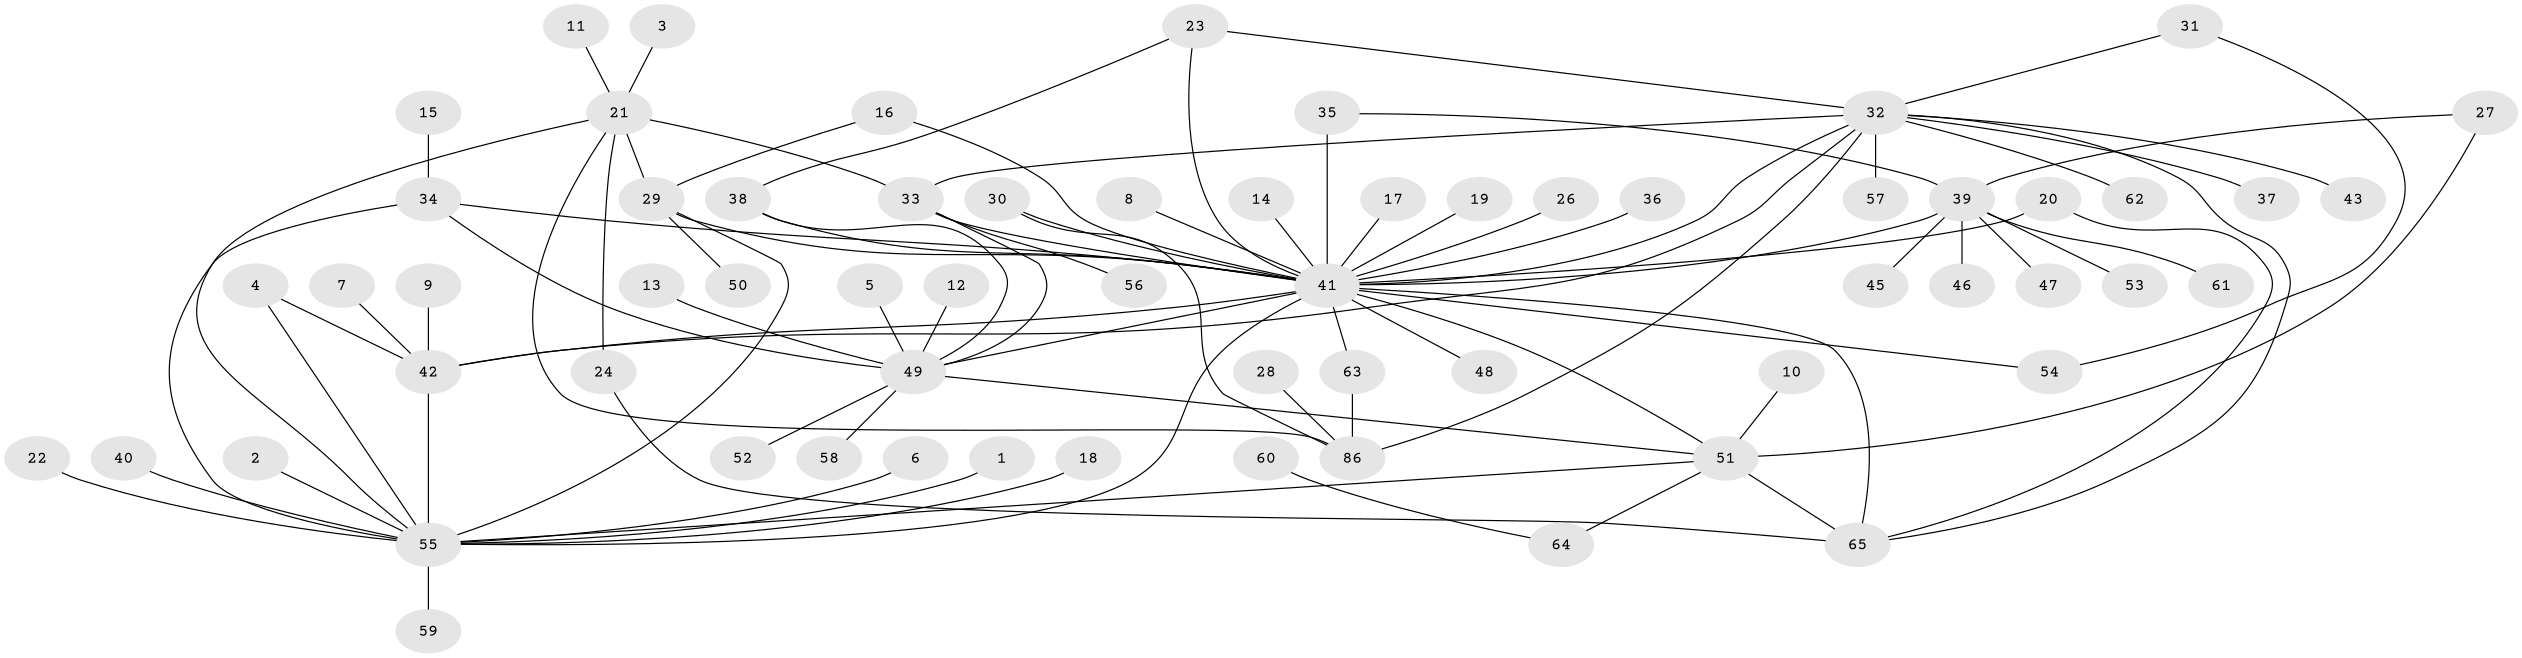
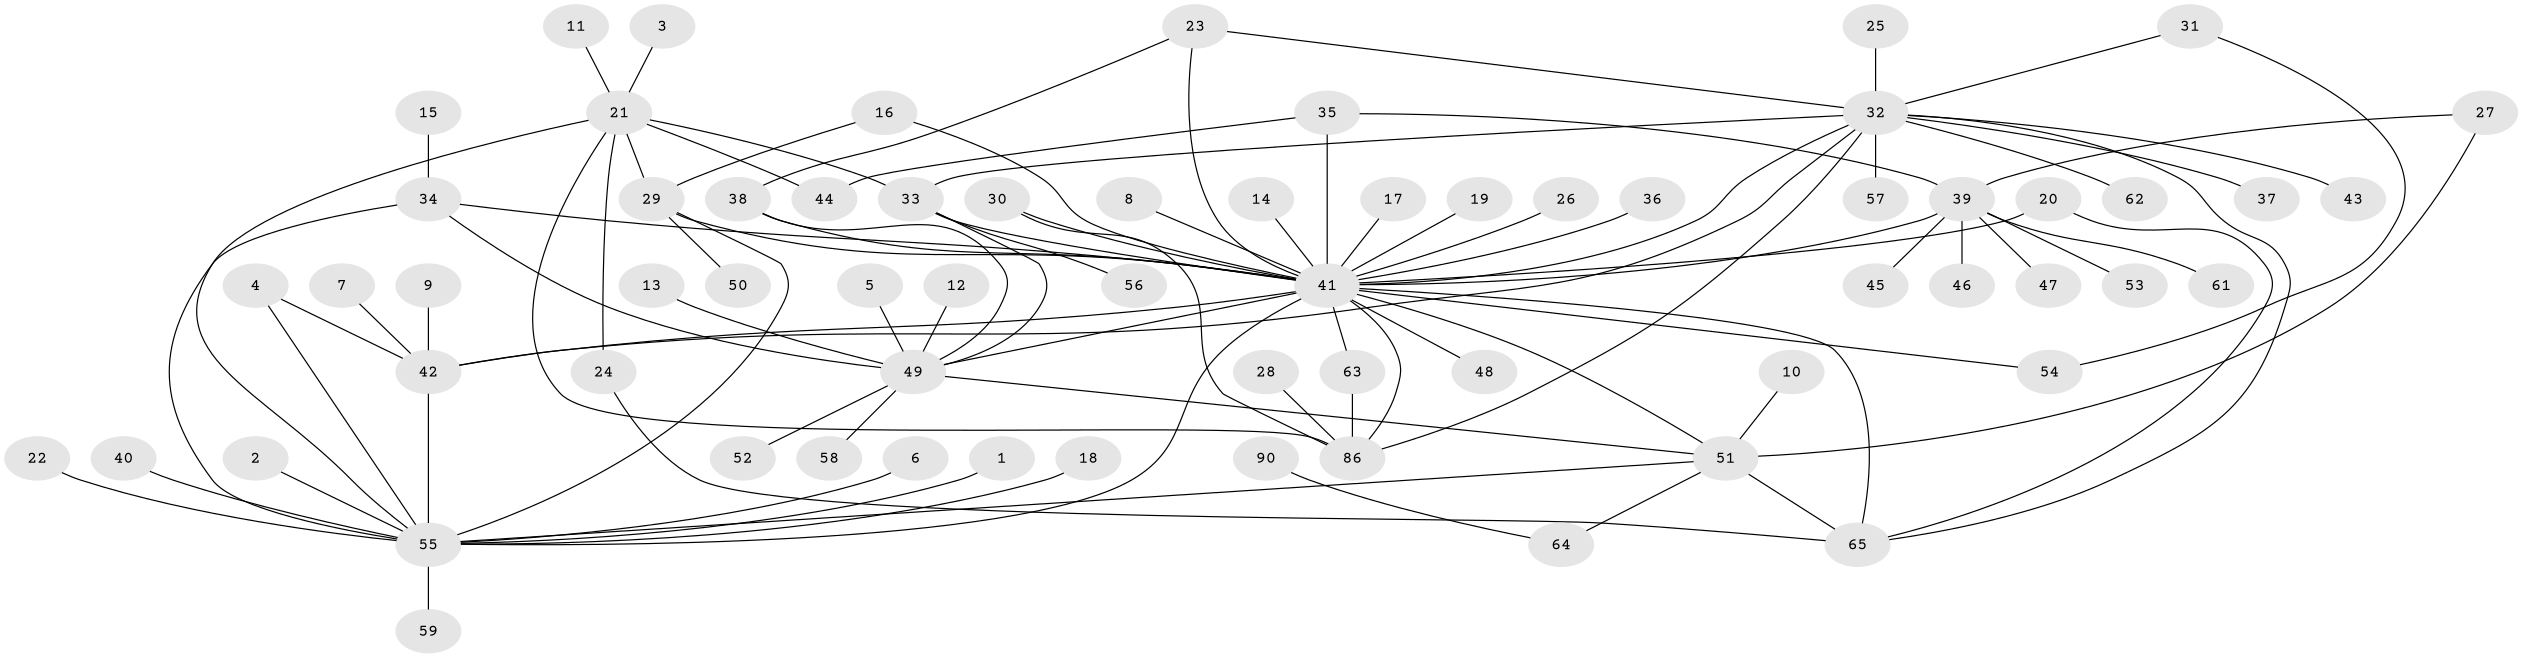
none -> (1876, 26)
none -> (824, 199)
none -> (1400, 365)
(1266, 458) -> (1266, 458)
